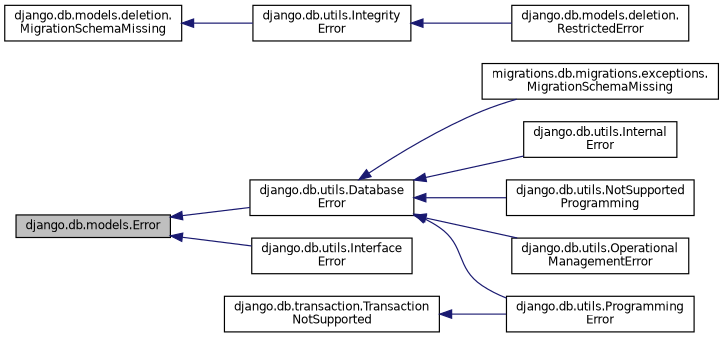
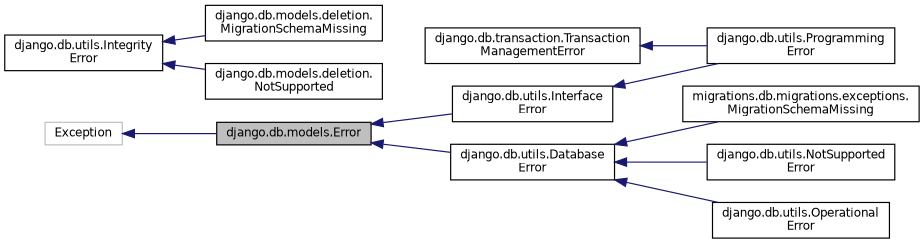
(223, 23) -> (190, 38)
(600, 23) -> (294, 81)
none -> (84, 134)
(600, 140) -> none
(600, 198) -> (801, 162)
(600, 256) -> (801, 220)
(463, 262) -> (671, 74)
(332, 314) -> (533, 46)
